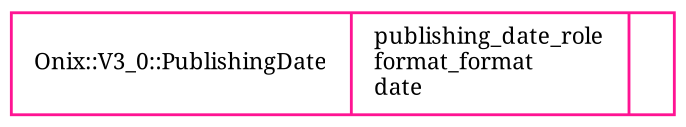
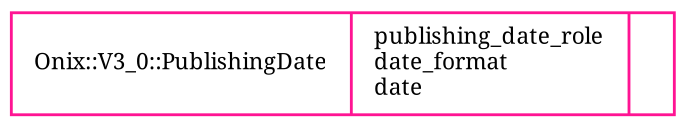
(455, 62) -> (442, 62)
